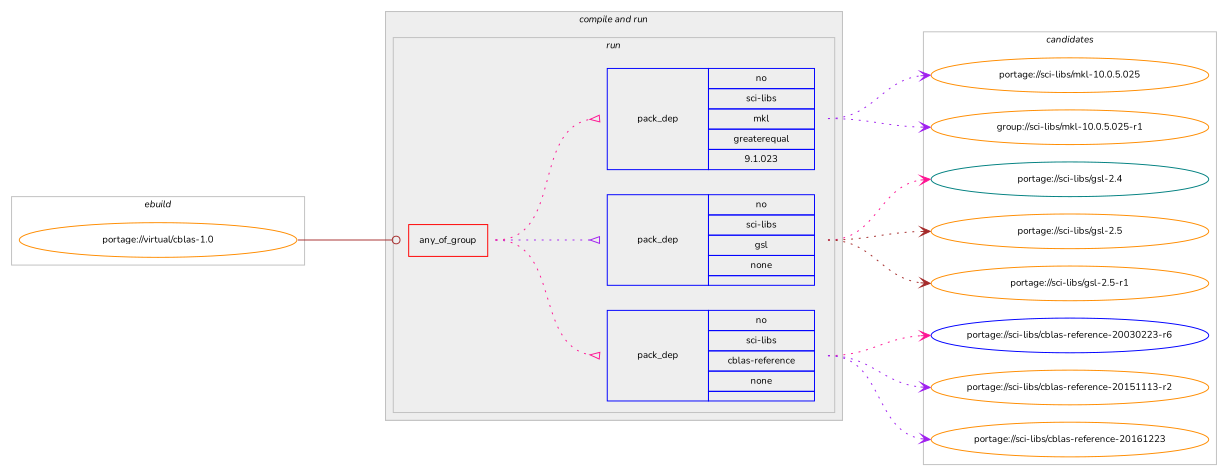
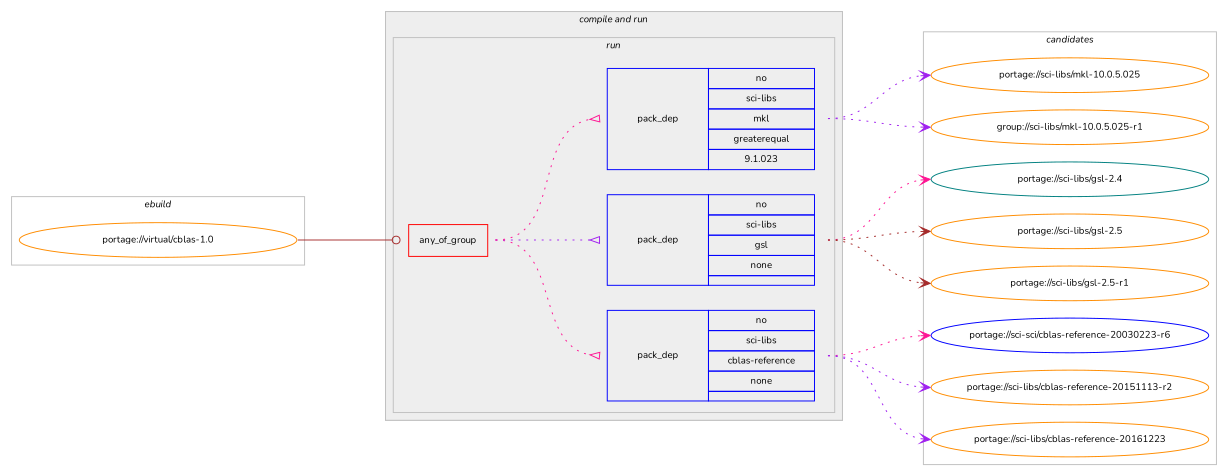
(1070, 335) -> (1070, 335)
